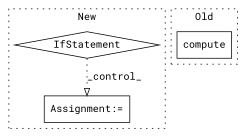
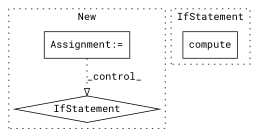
(204, 17) -> (211, 17)
(87, 73) -> (87, 73)
